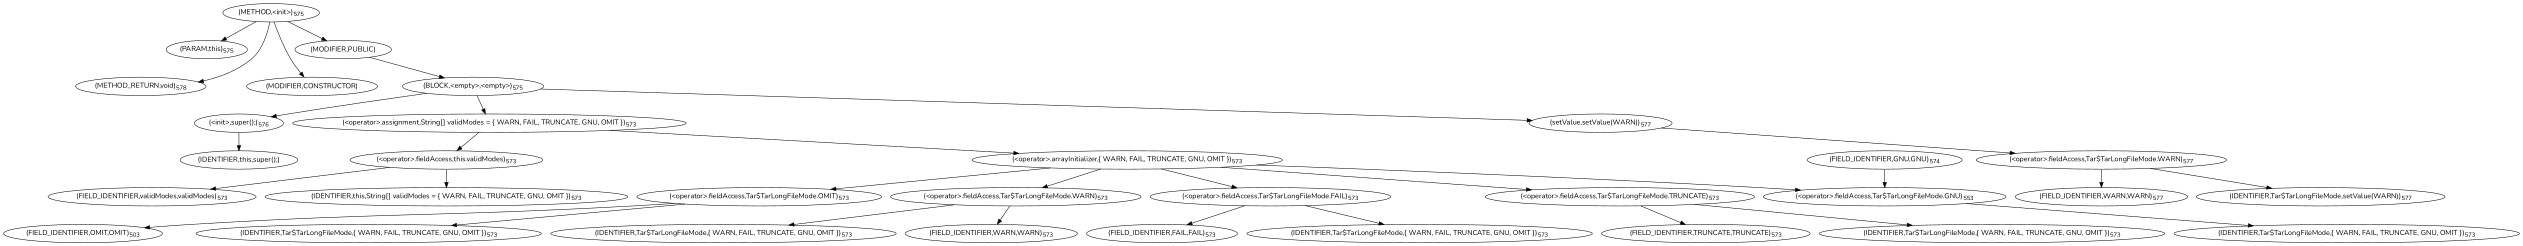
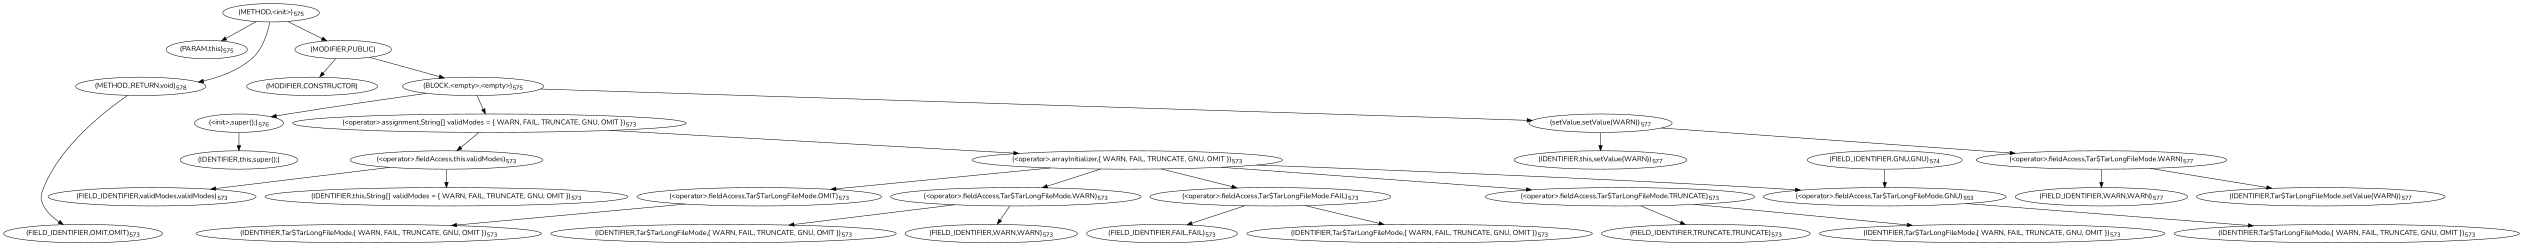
(285, 49) -> (329, 66)
none -> (1601, 160)
(412, 215) -> (66, 152)
(135, 233) -> (135, 233)
